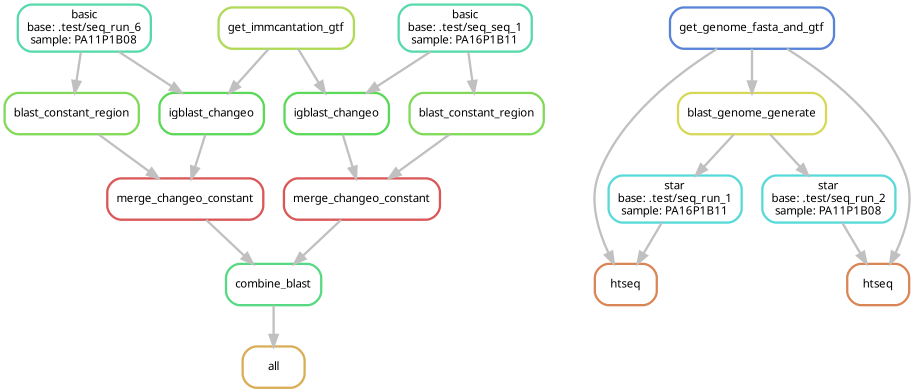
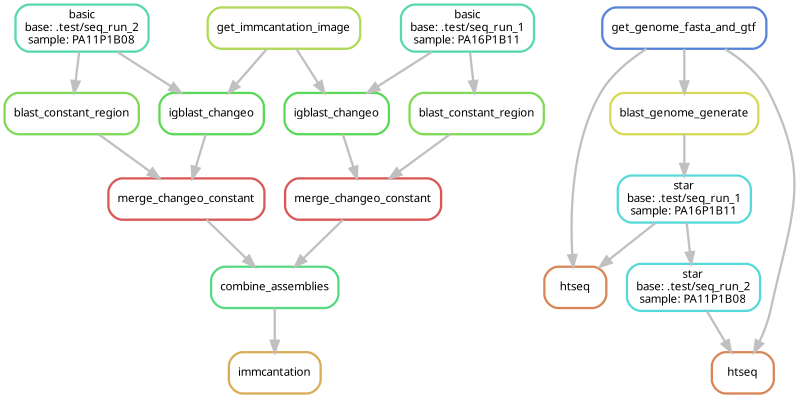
(84, 28) -> (82, 28)
(286, 28) -> (284, 28)
(465, 28) -> (467, 28)
(785, 151) -> (688, 238)
(274, 285) -> (275, 287)
(274, 367) -> (275, 373)
